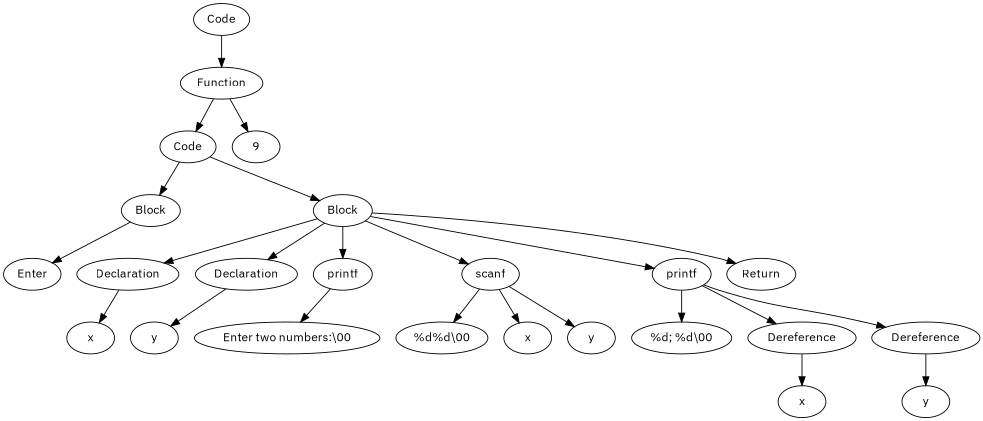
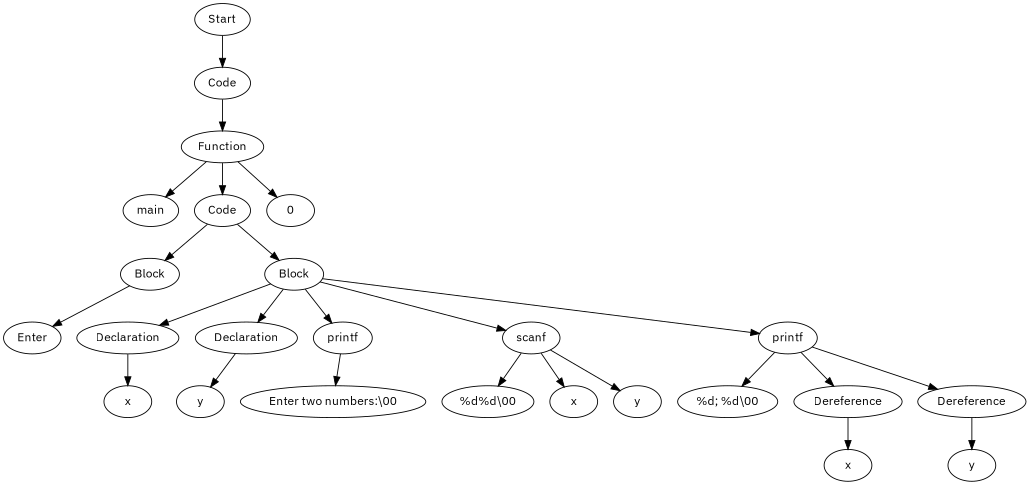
none -> (223, 19)
(256, 147) -> (291, 211)
none -> (151, 211)
(761, 274) -> none
